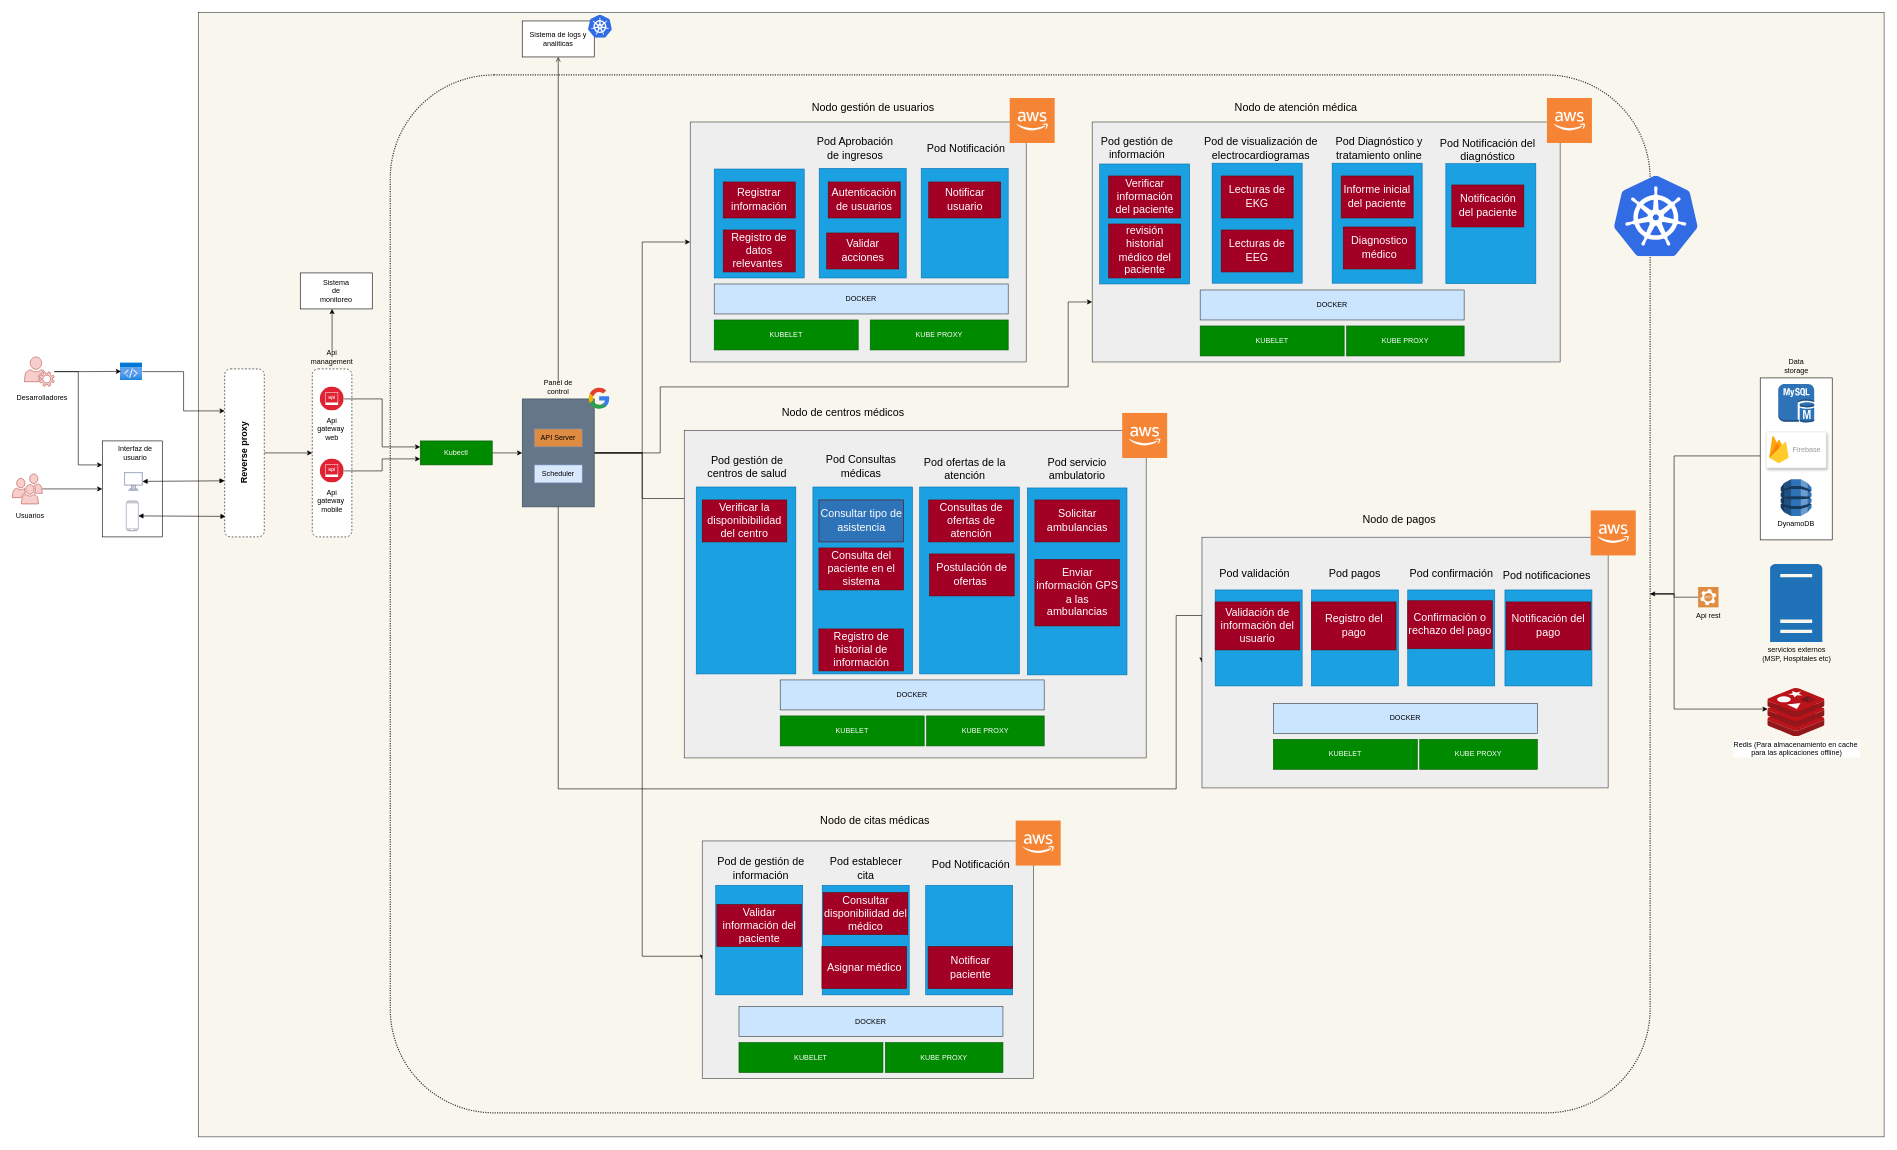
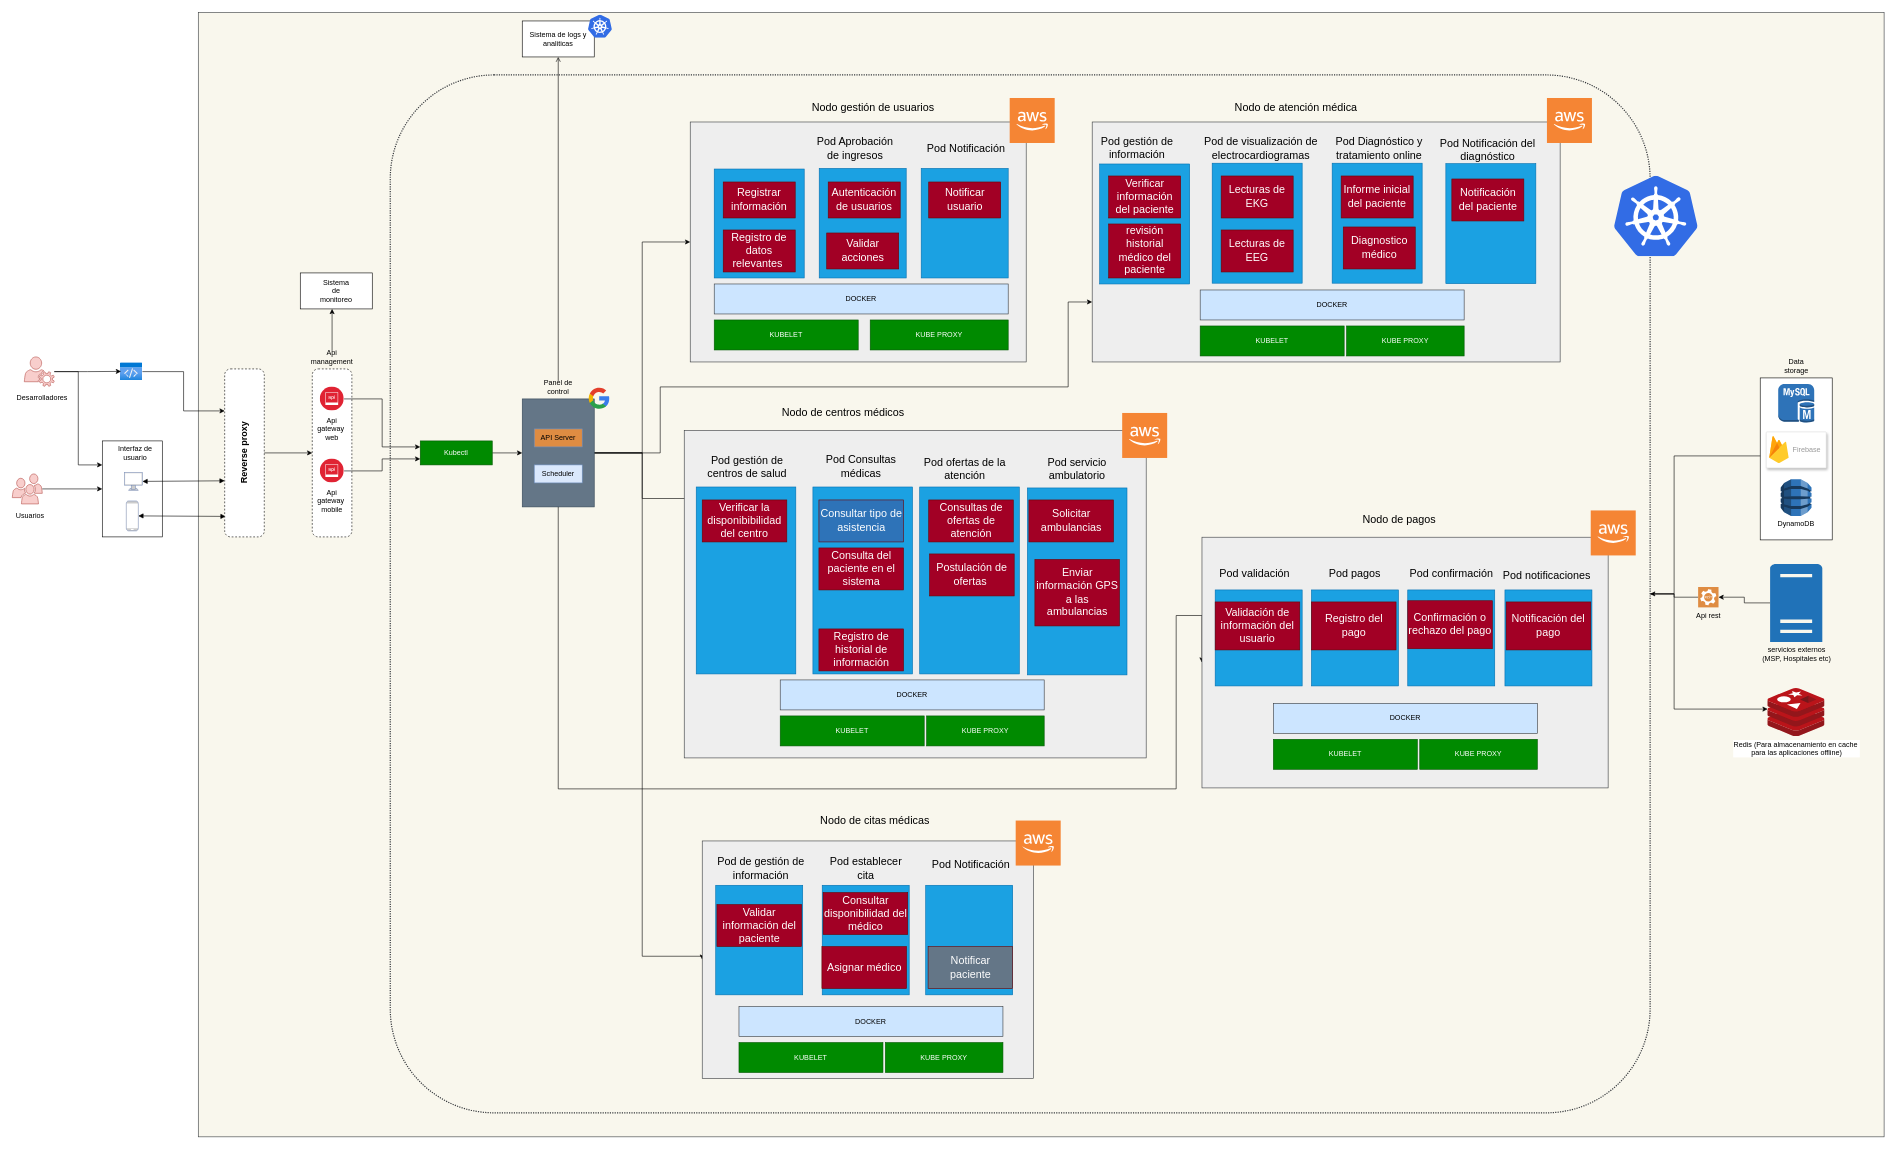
(1488, 206) -> (1488, 200)
(1077, 521) -> (1071, 521)
none -> (1745, 603)
(971, 967) -> (971, 967)
